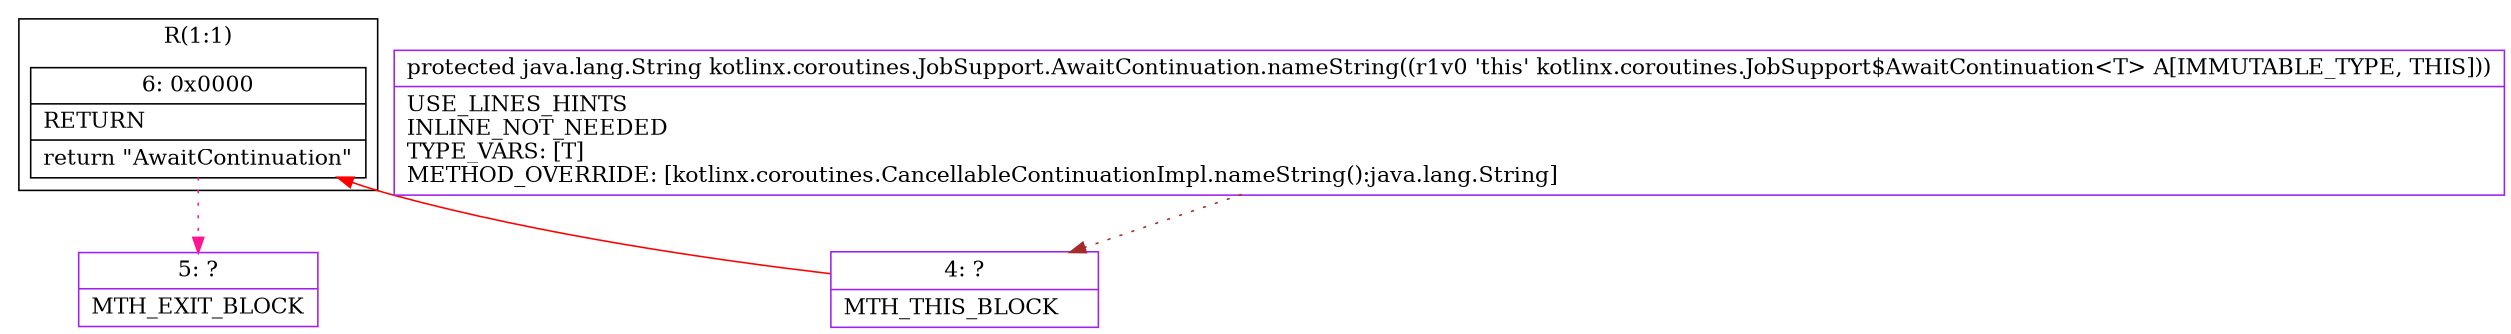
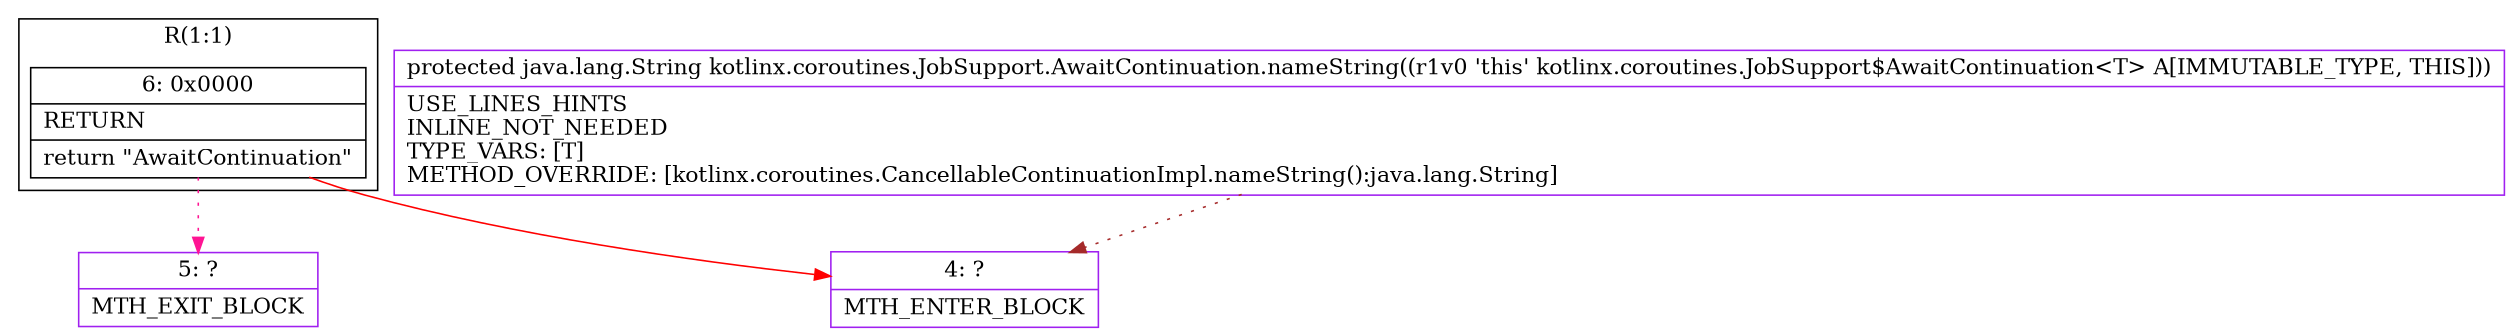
(589, 238) -> (559, 238)
(951, 308) -> (965, 308)
